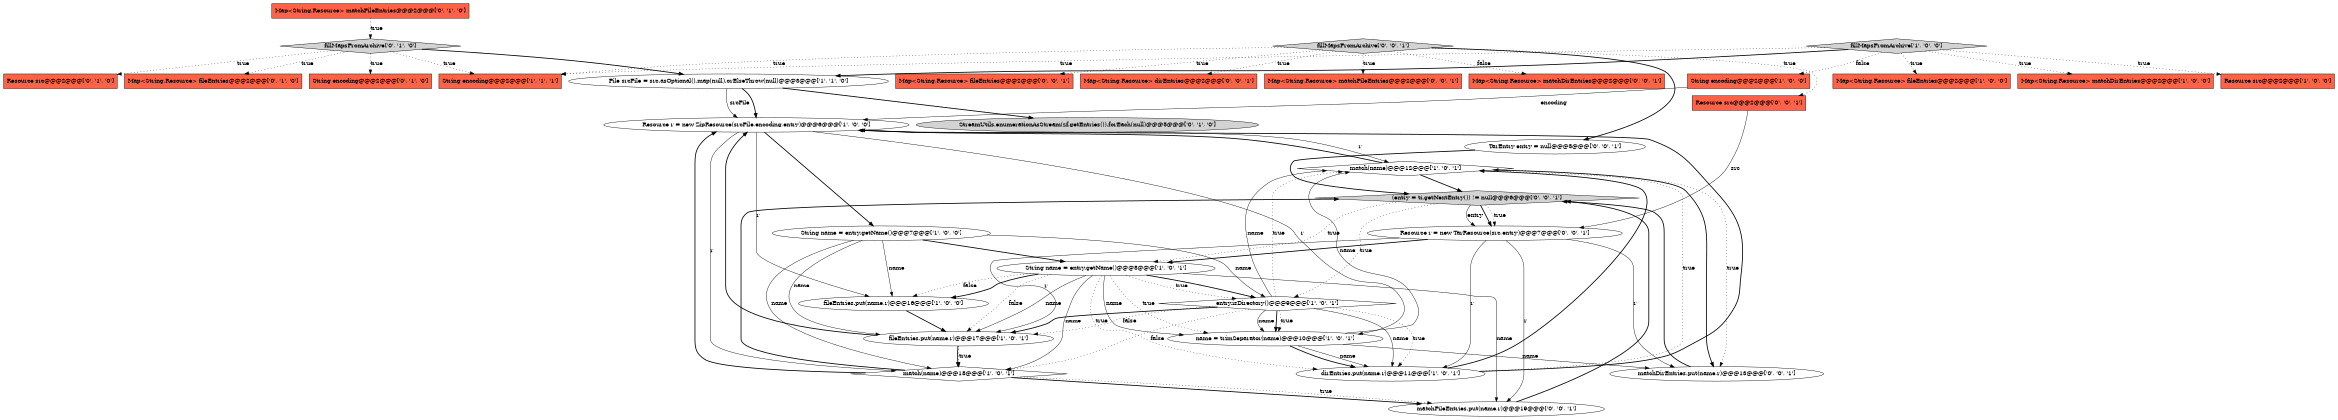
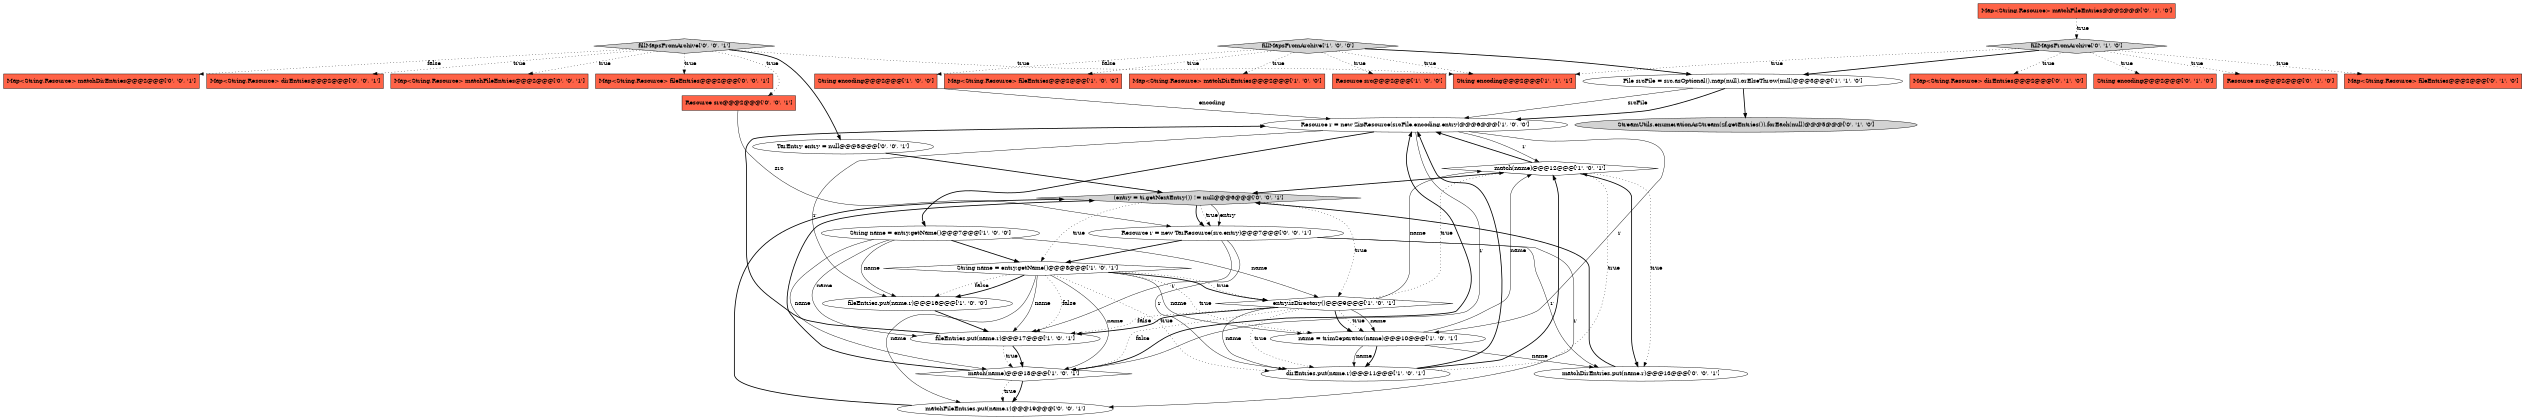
none -> (1998, 81)
(1106, 268) -> (1037, 268)
